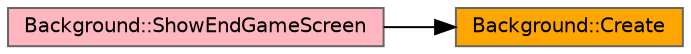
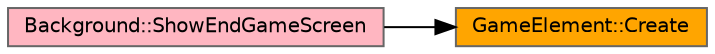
(569, 27) -> (581, 27)
